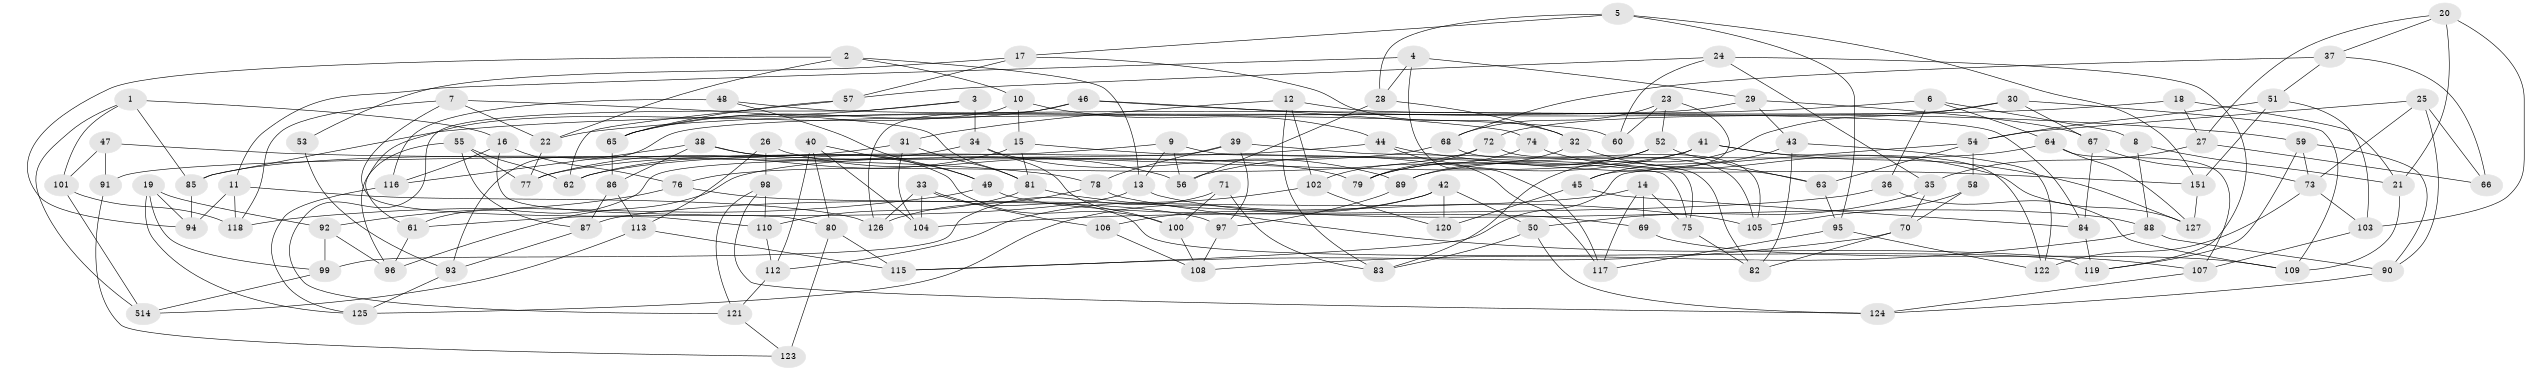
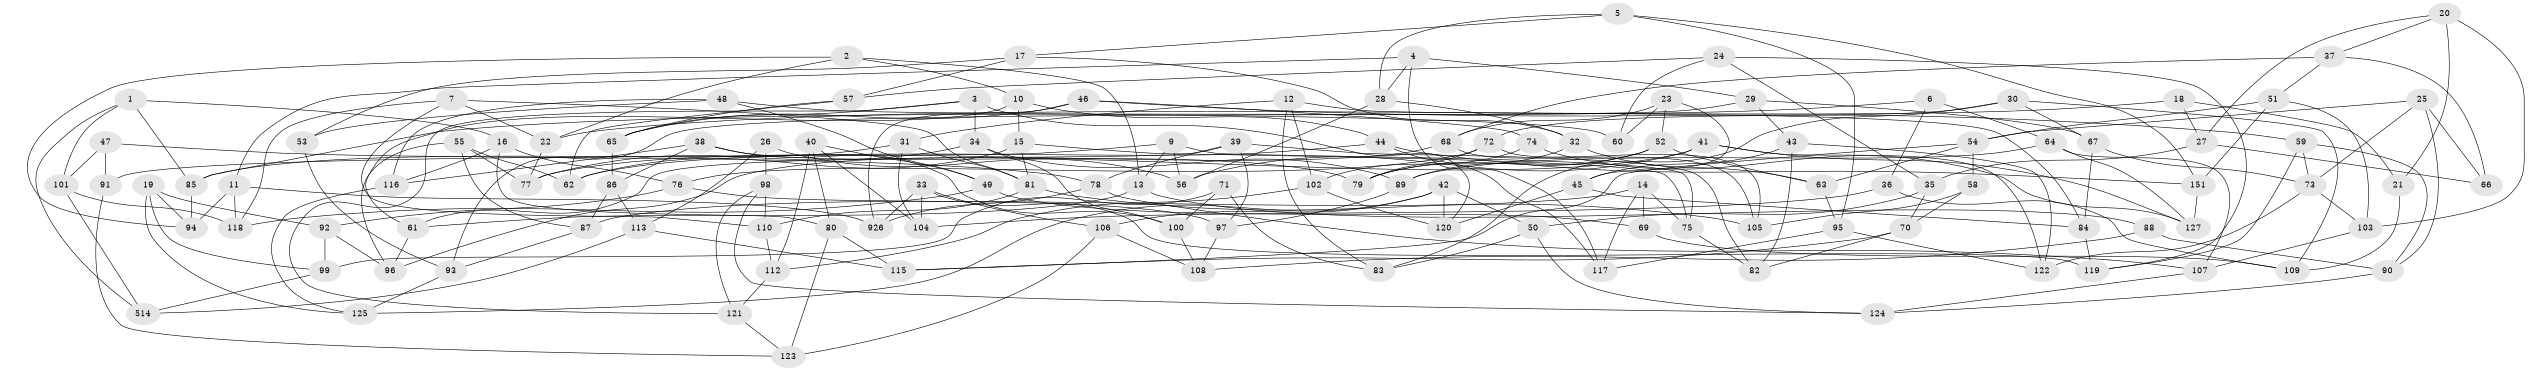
none -> (510, 111)
none -> (1255, 131)
(2136, 142) -> none
(876, 228) -> (876, 228)
none -> (959, 316)
